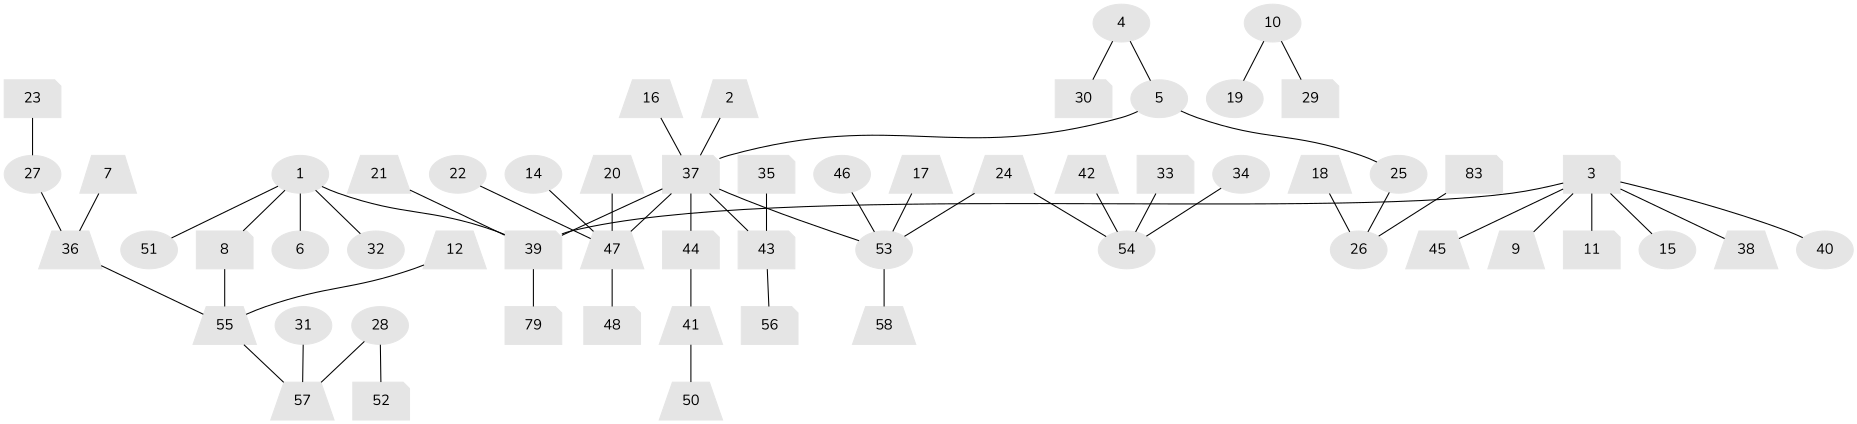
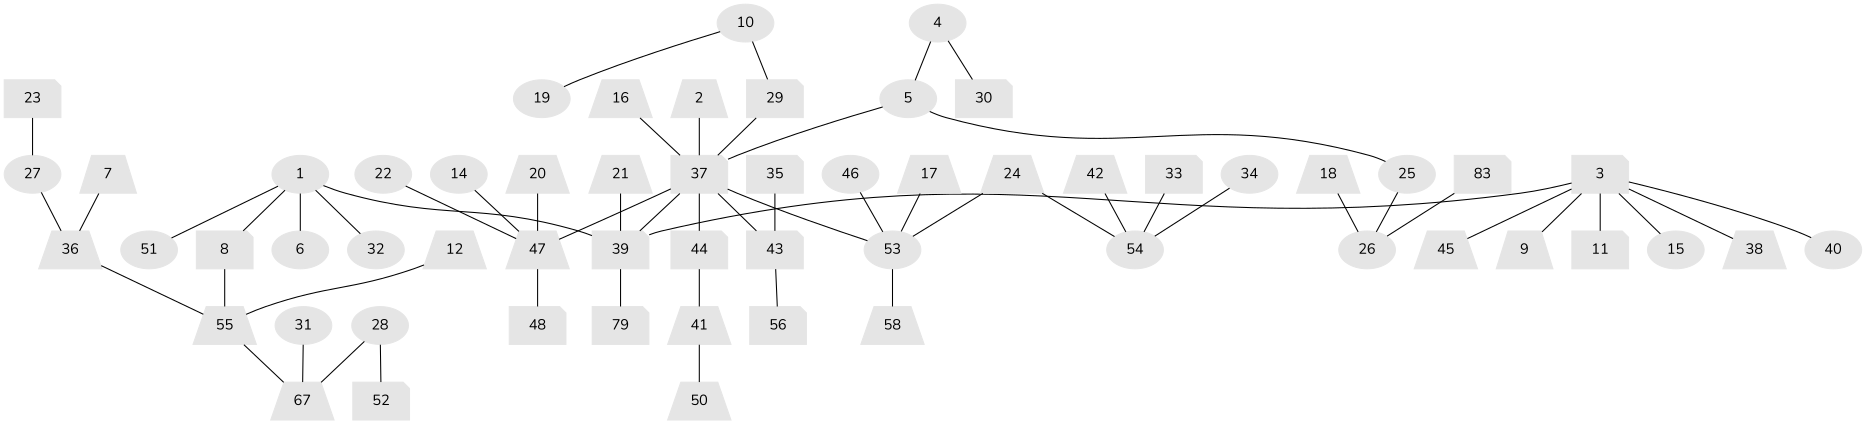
none -> (737, 137)
(302, 401) -> (302, 401)
